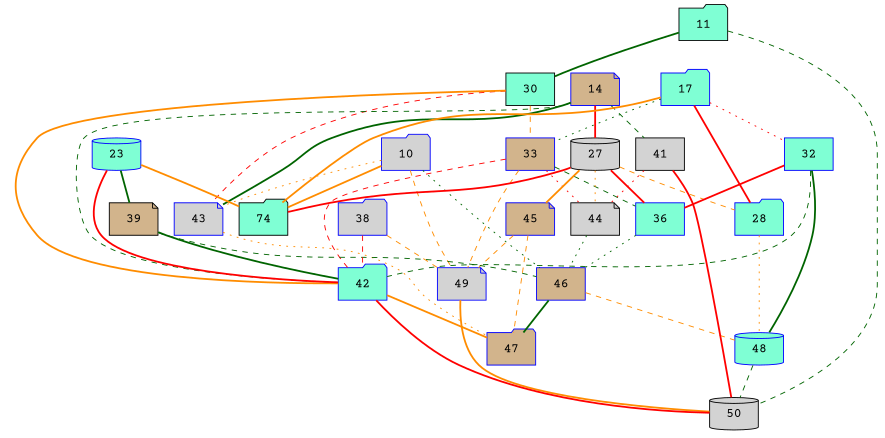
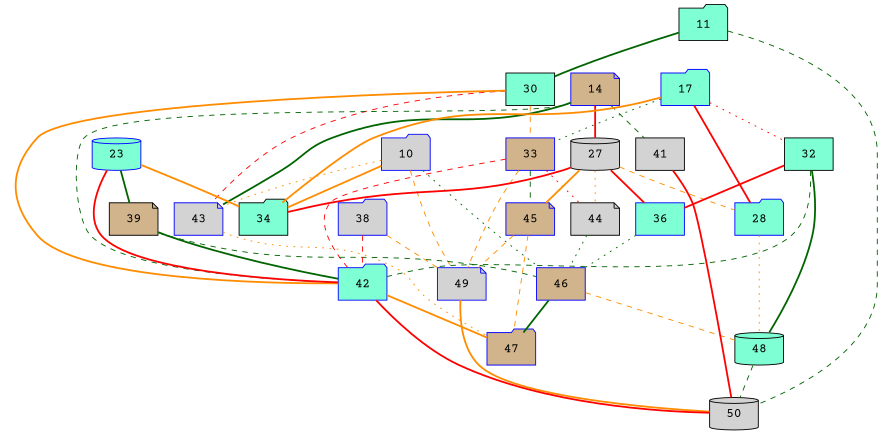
(809, 154) -> (809, 154)
(632, 183) -> none
(589, 184) -> (530, 187)
(263, 219) -> (263, 219)
(759, 349) -> (759, 349)
